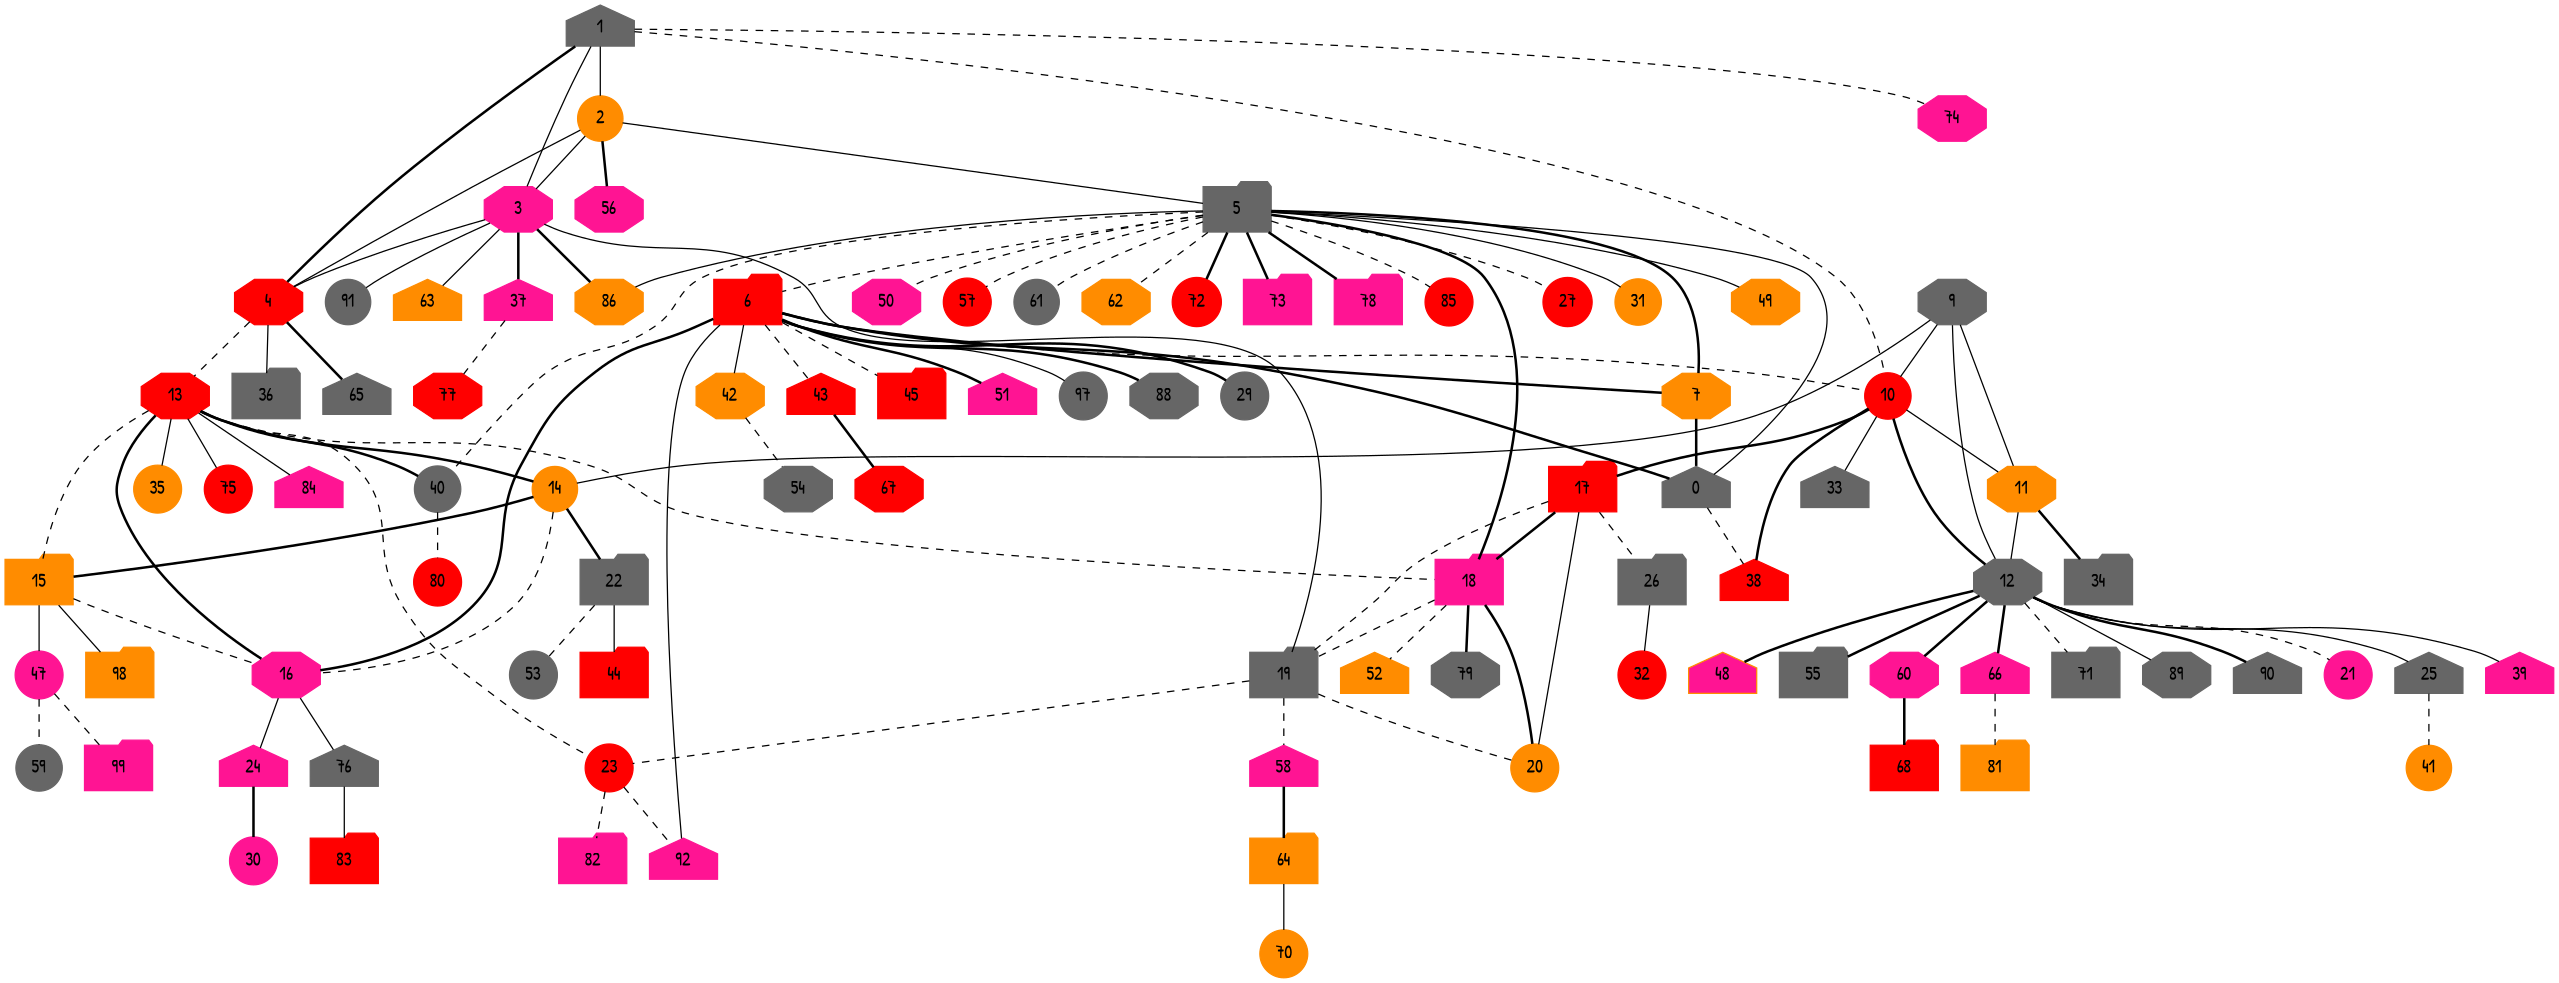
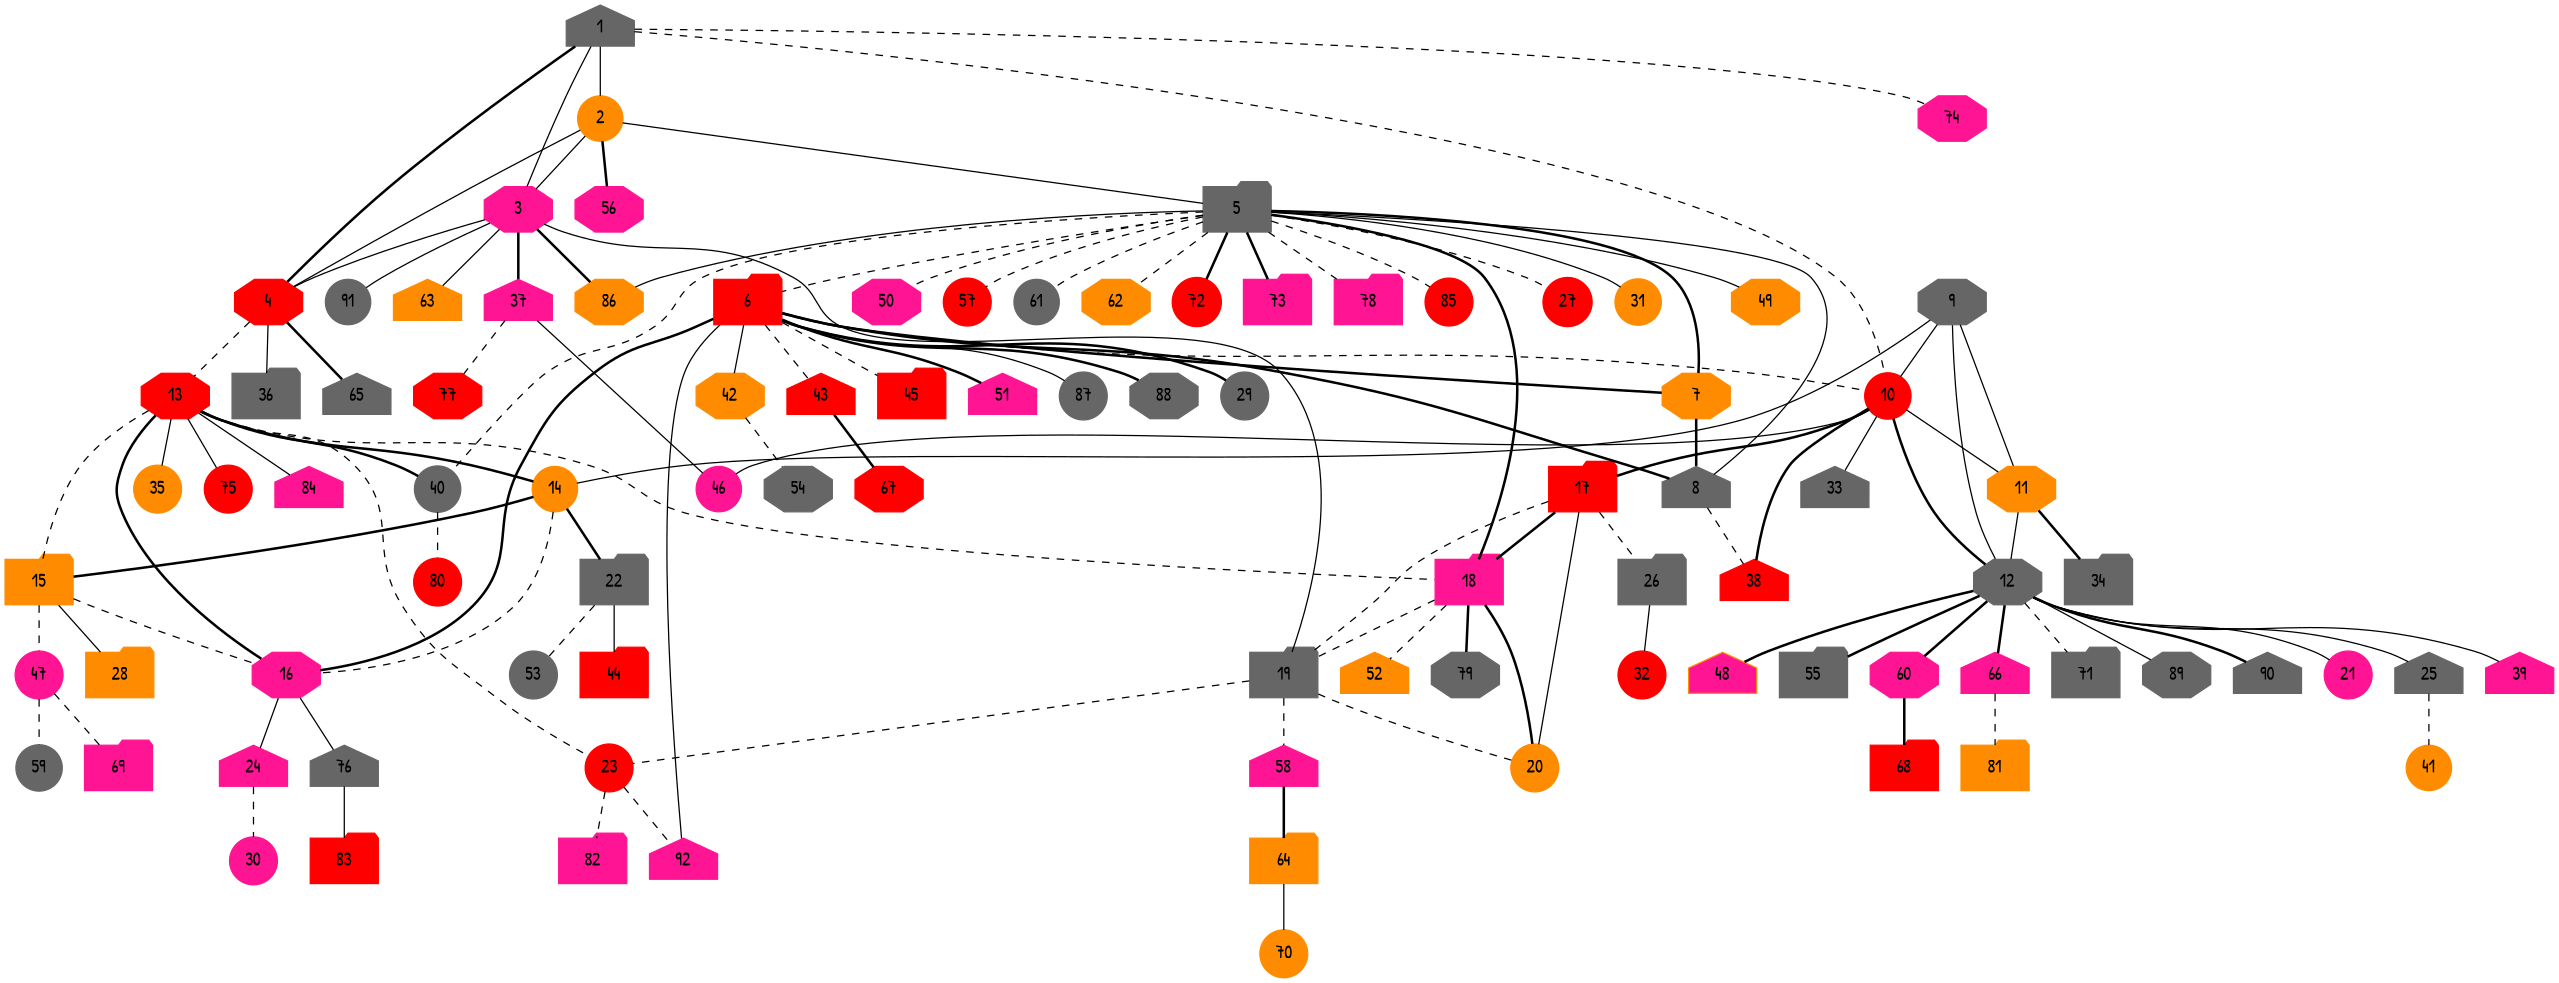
(1303, 256) -> (1303, 256)
(1083, 396) -> (1083, 396)
none -> (719, 489)
(1696, 489) -> (1696, 489)
(2182, 626) -> (2182, 626)
(39, 628) -> (39, 628)
(120, 675) -> (120, 675)
(119, 768) -> (119, 768)
(253, 812) -> (253, 812)
